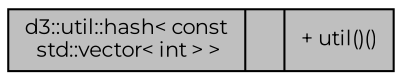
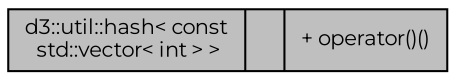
(339, 39) -> (366, 39)
